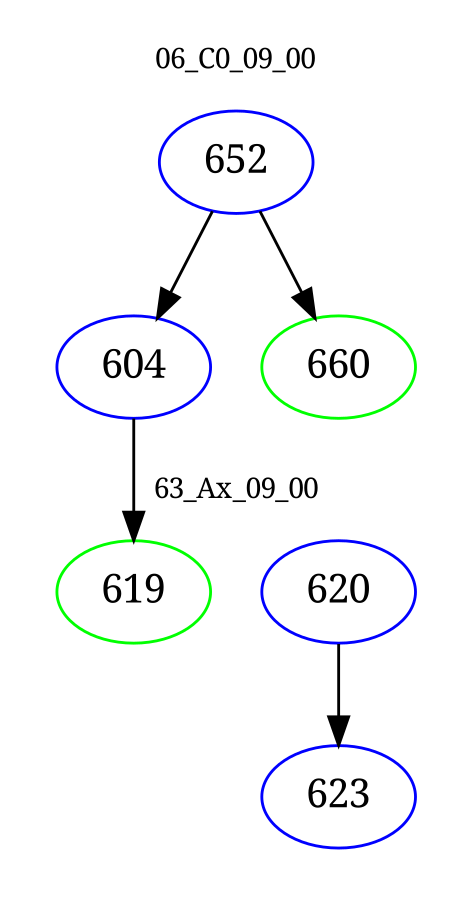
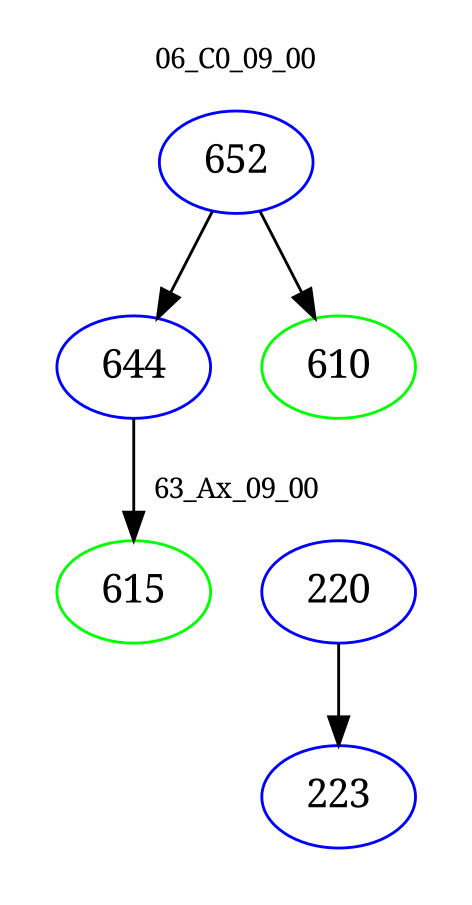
(134, 367) -> (134, 367)
(339, 367) -> (339, 367)
(134, 592) -> (134, 592)
(339, 592) -> (339, 592)
(339, 797) -> (339, 797)
